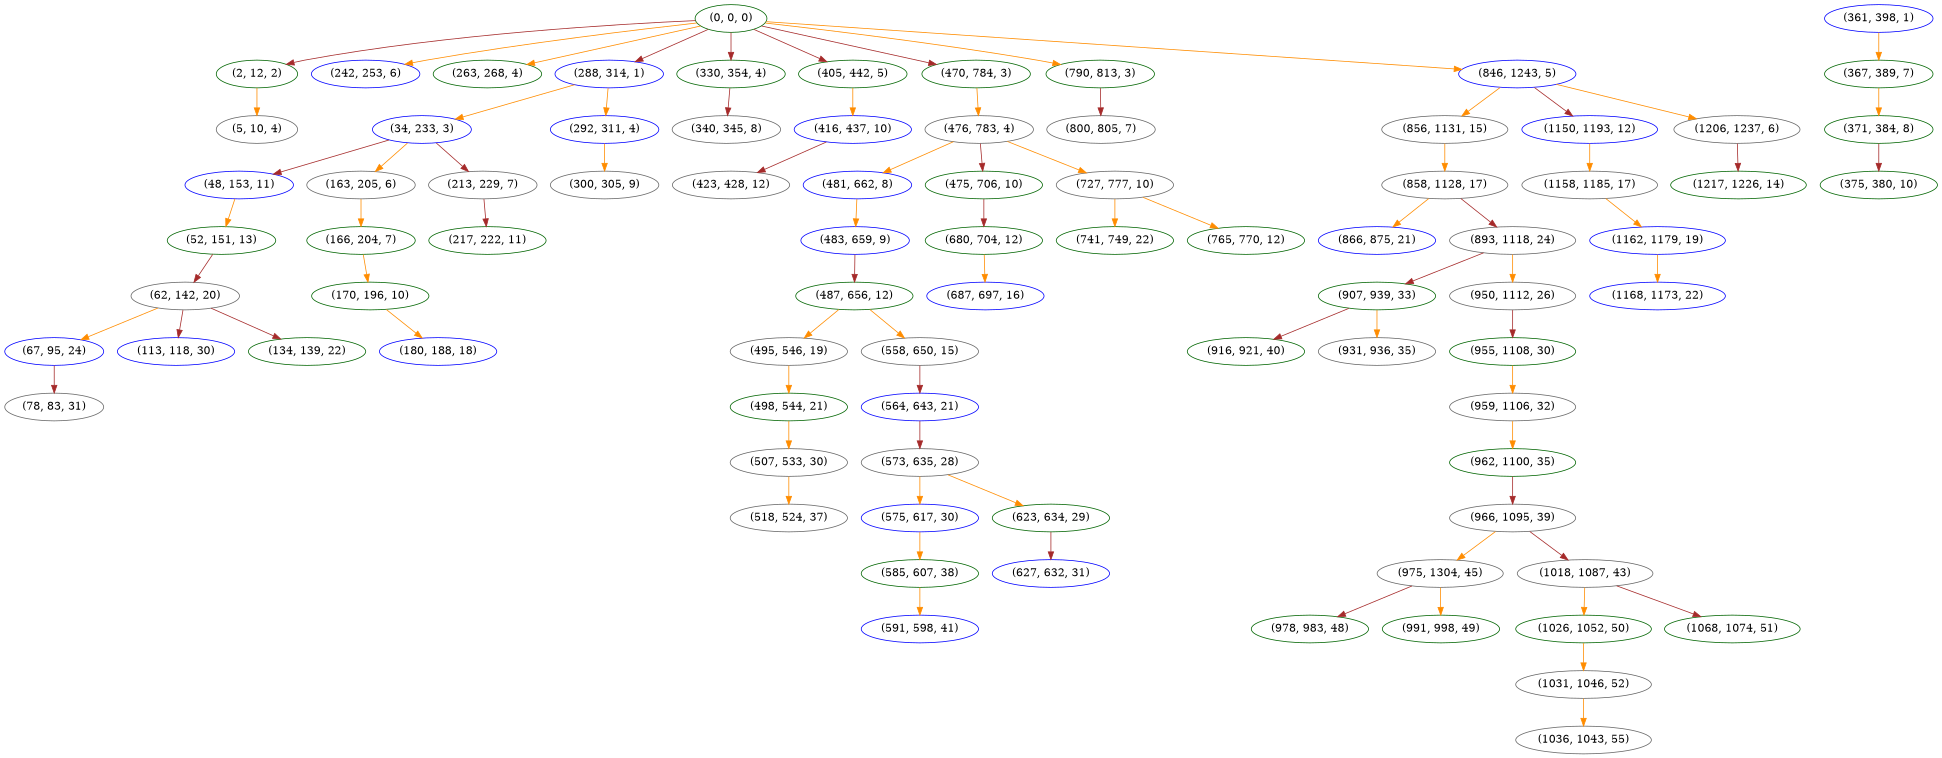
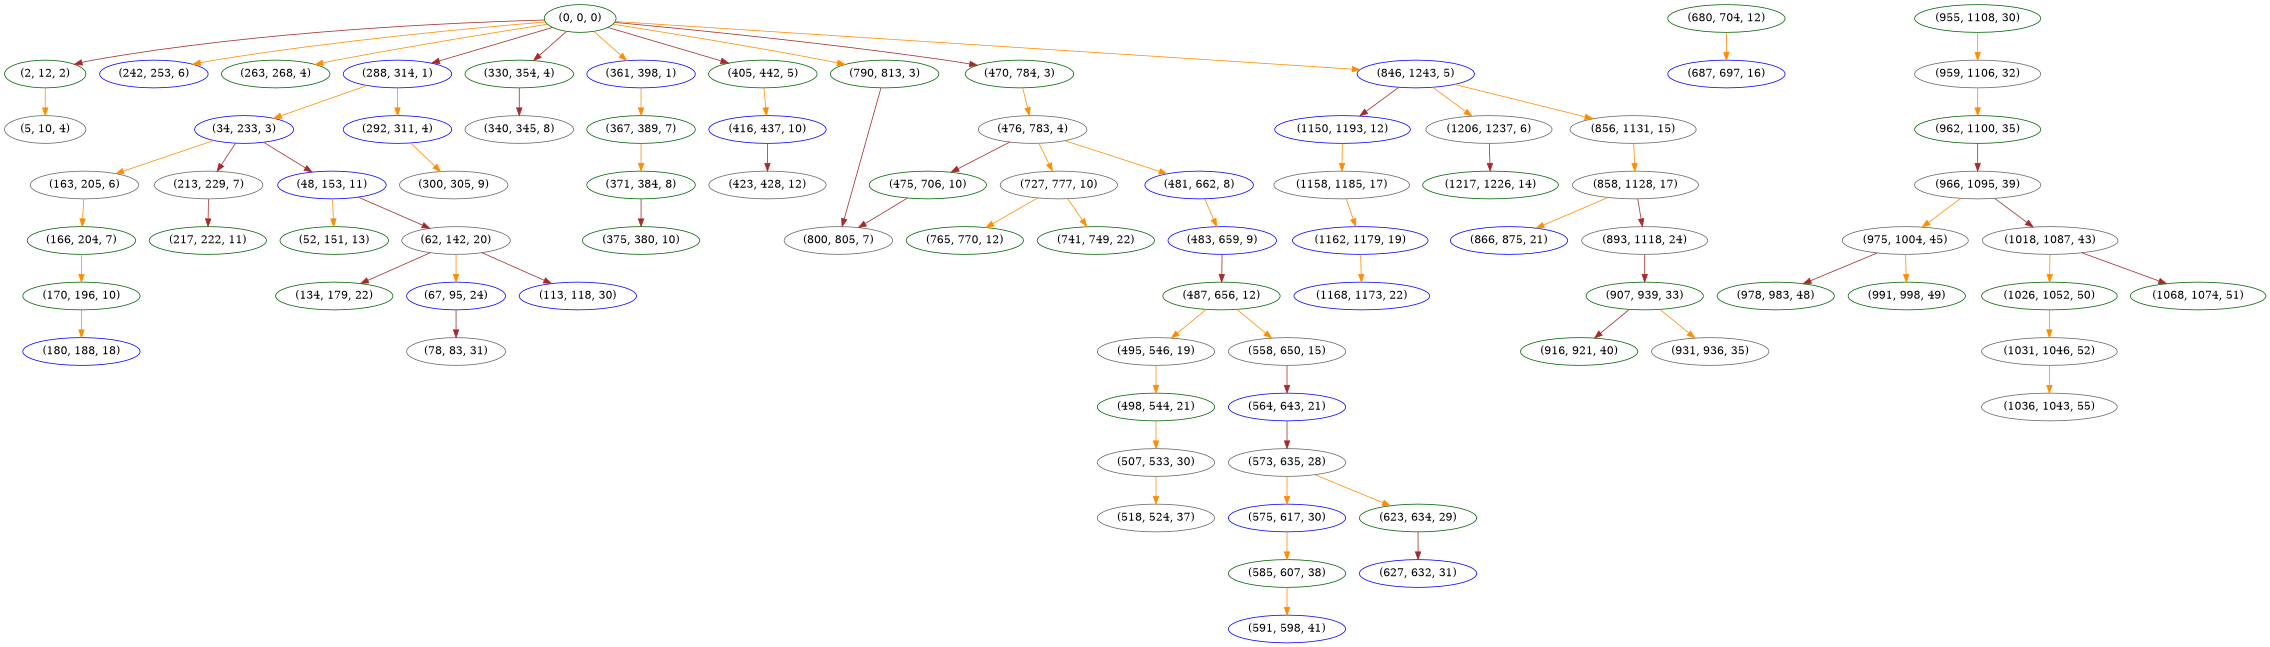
none -> (607, 43)
(984, 209) -> (886, 211)
(206, 265) -> (390, 211)
(1513, 296) -> none
(307, 352) -> (334, 296)
(1440, 574) -> (1905, 240)
